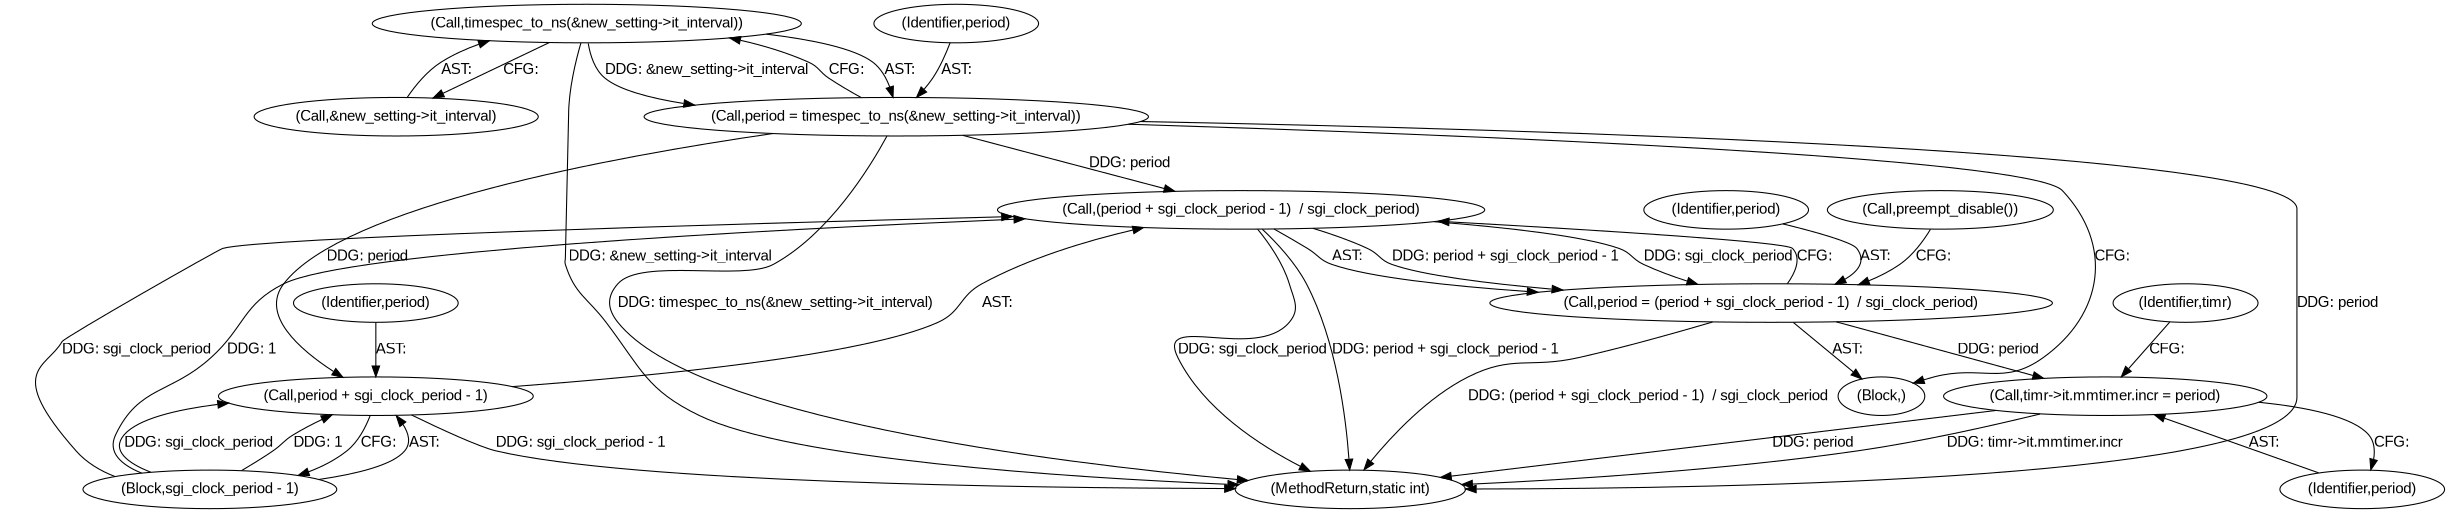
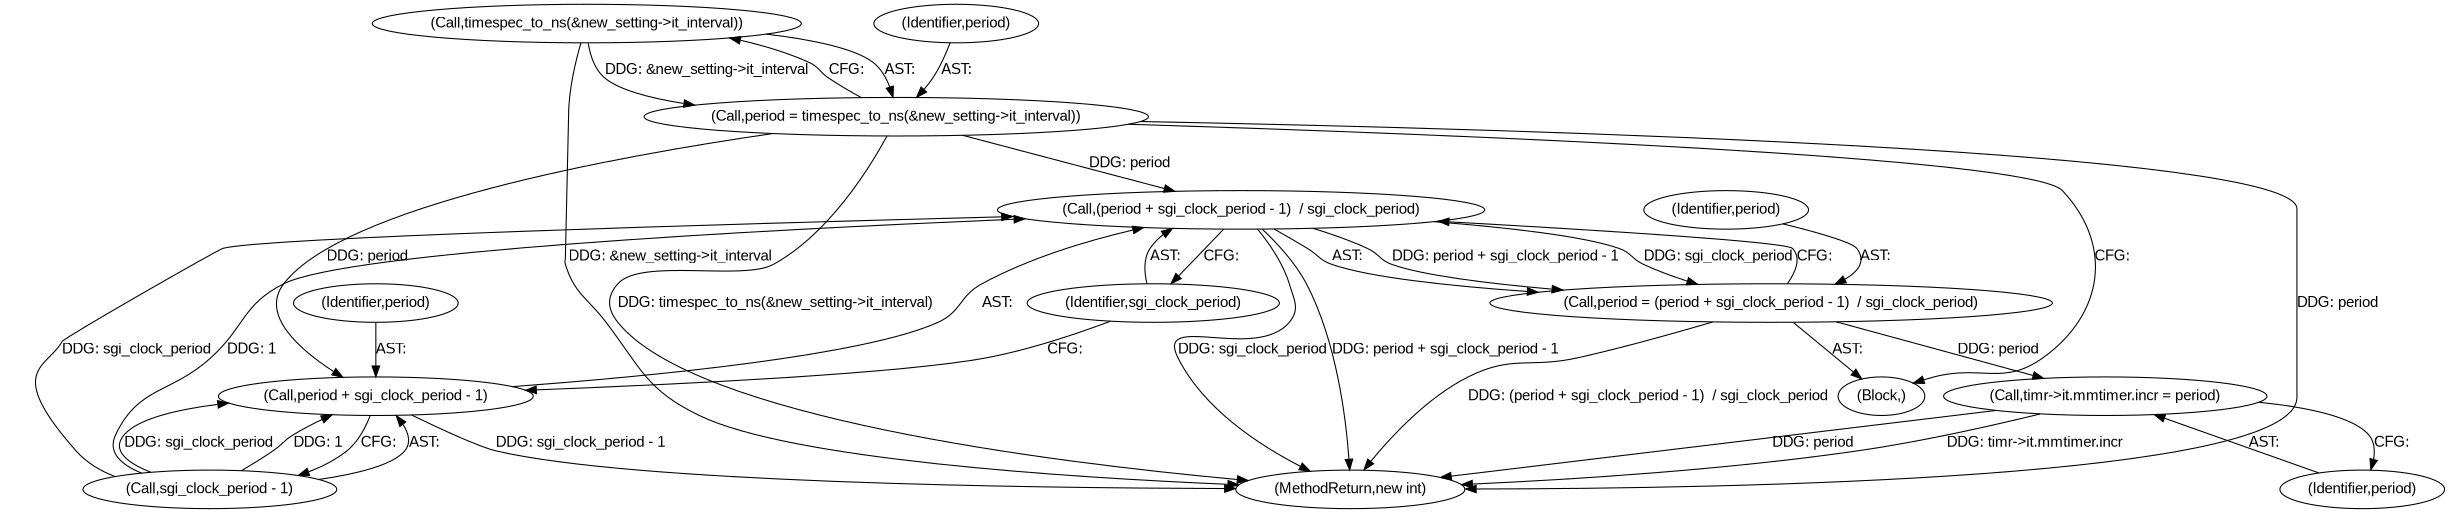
(396, 117) -> none
(1940, 210) -> none
none -> (1153, 303)
(2186, 303) -> none
(210, 489) -> (210, 489)
(1350, 489) -> (1350, 489)
